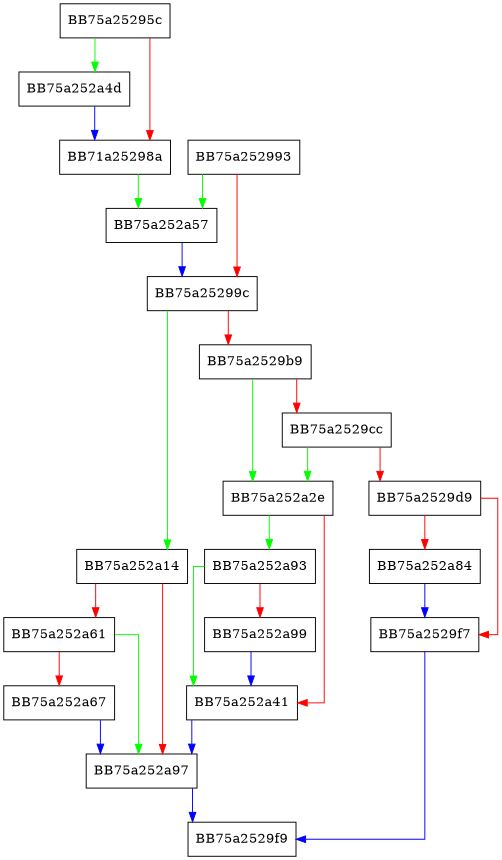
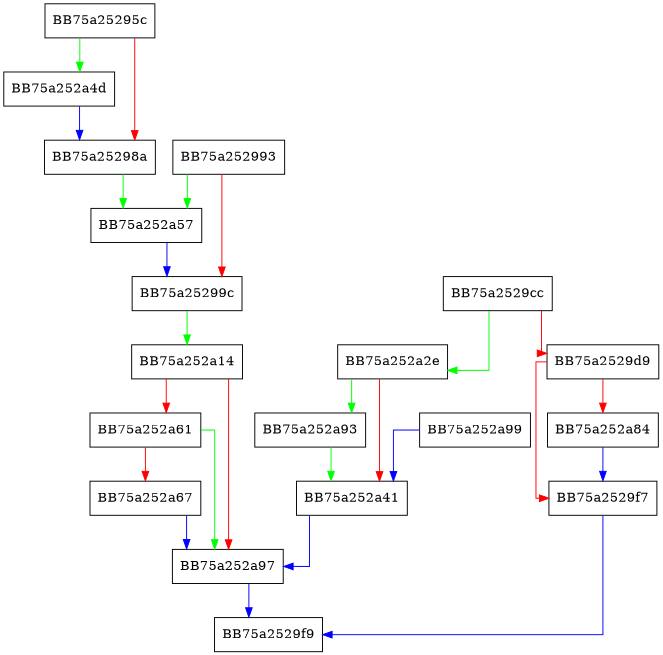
(115, 157) -> (100, 157)
(255, 362) -> none
(260, 596) -> none
